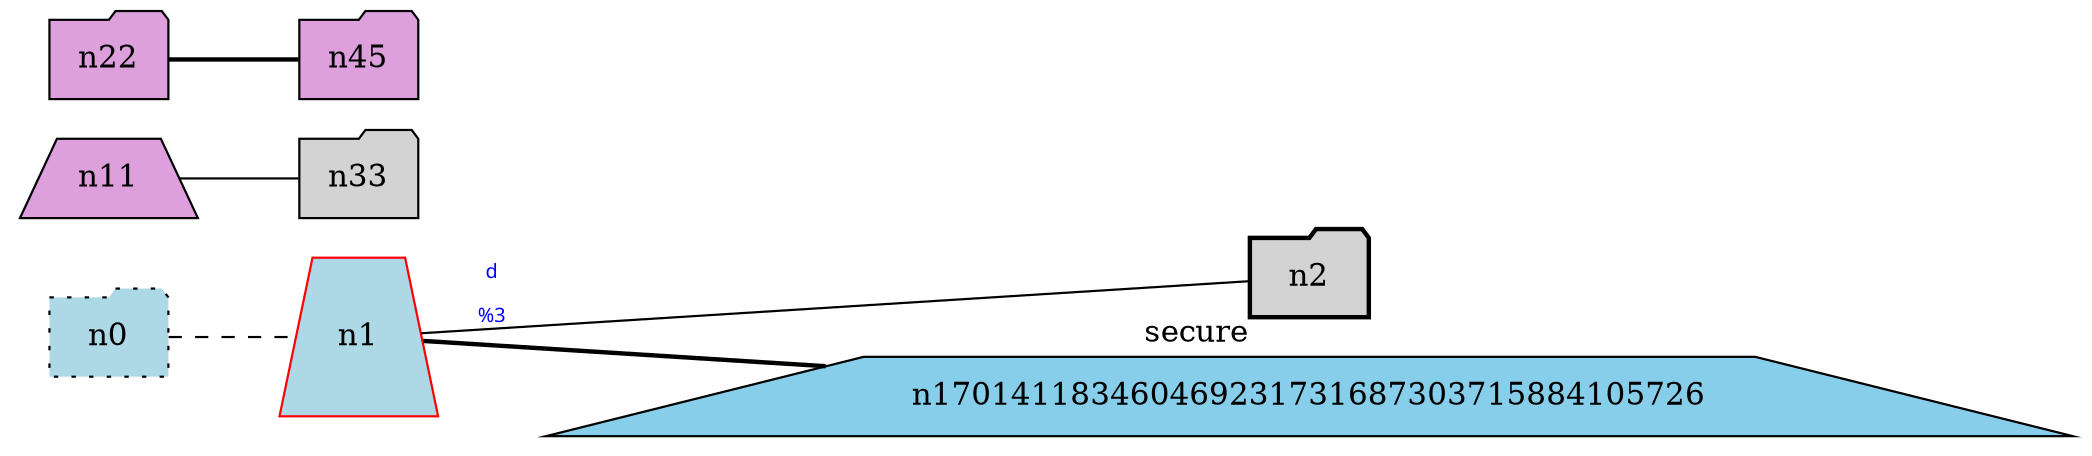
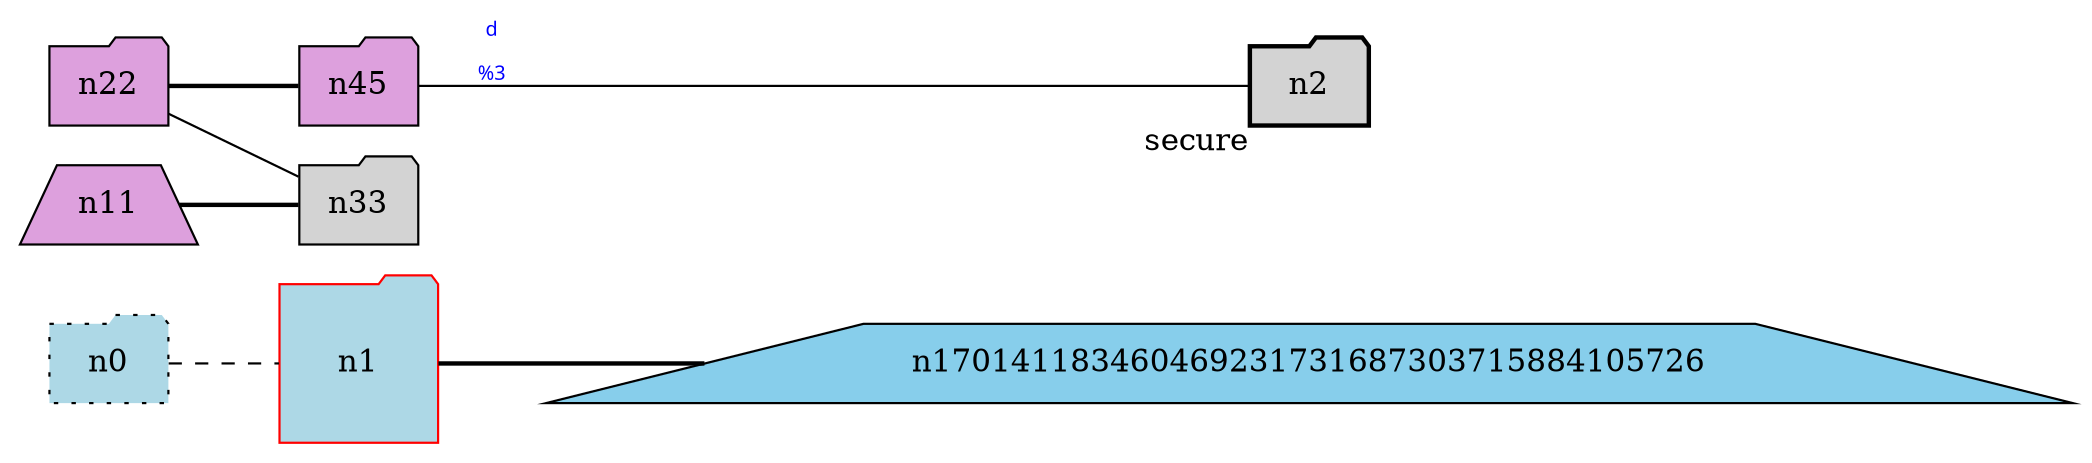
none -> (234, 145)
(239, 178) -> (239, 205)
(835, 307) -> (834, 86)
(359, 337) -> (359, 363)
